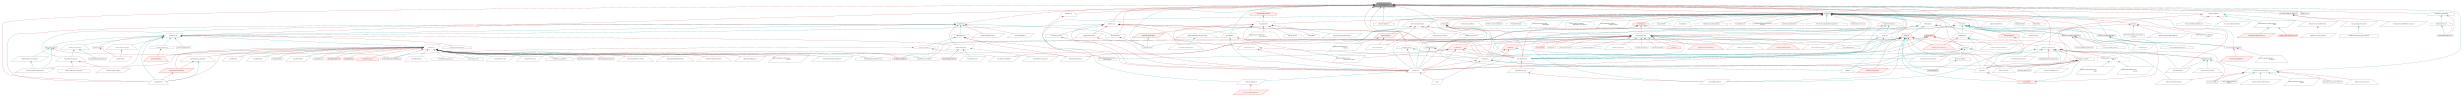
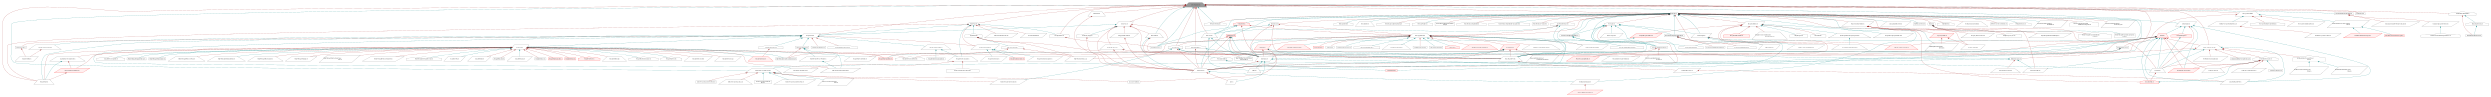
(1263, 19) -> (1744, 30)
